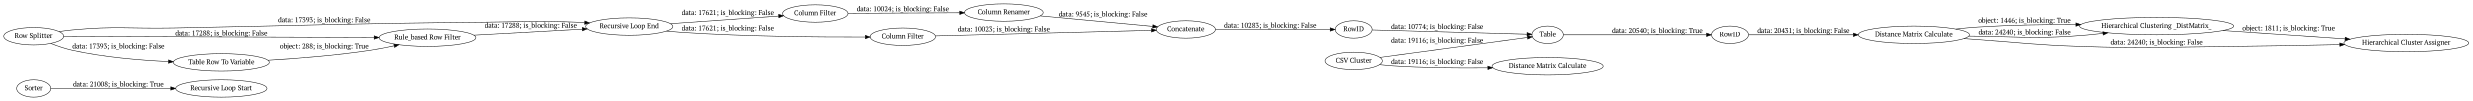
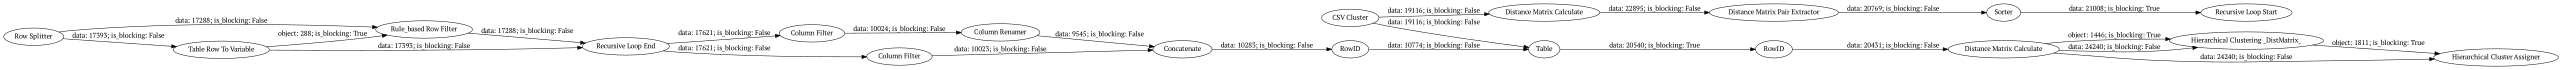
none -> (1774, 13)
(322, 25) -> (424, 50)
